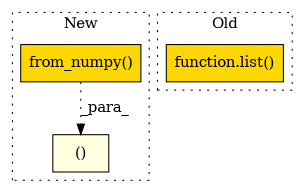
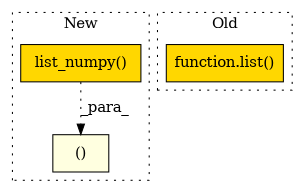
(81, 63) -> (81, 63)
